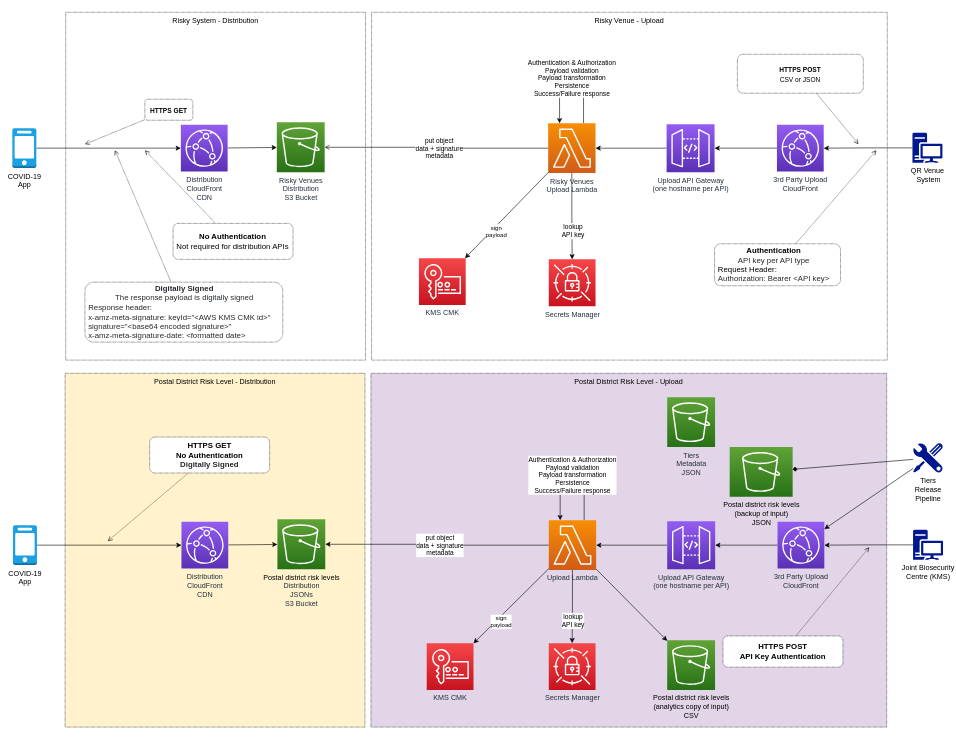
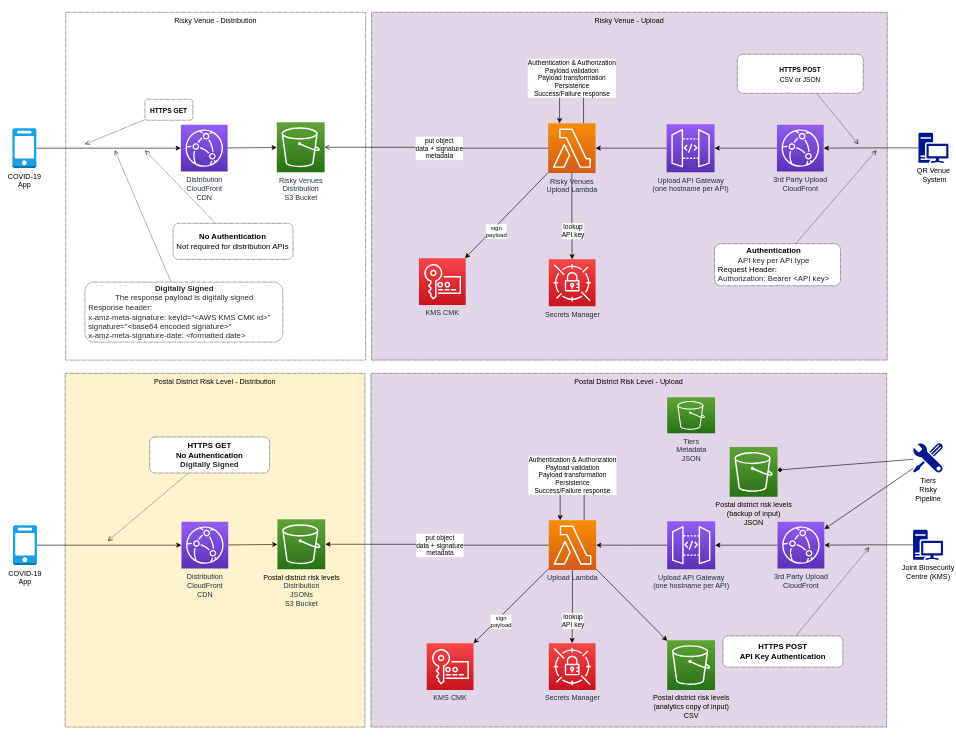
(216, 21) -> (216, 21)
(928, 148) -> (934, 148)
(630, 186) -> (630, 186)
(691, 422) -> (691, 416)
(762, 472) -> (754, 472)
(929, 490) -> (929, 490)
